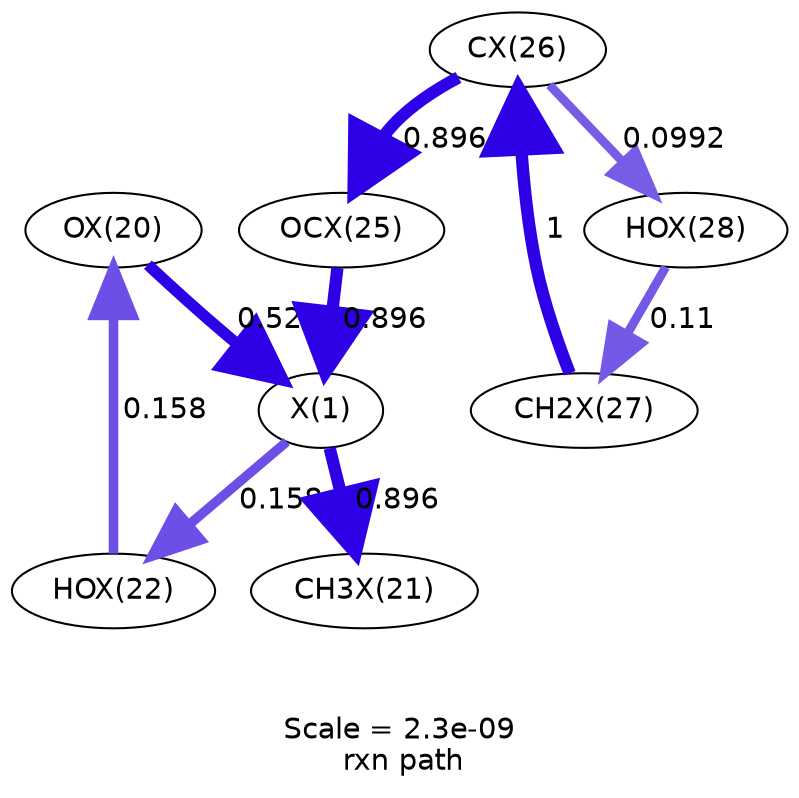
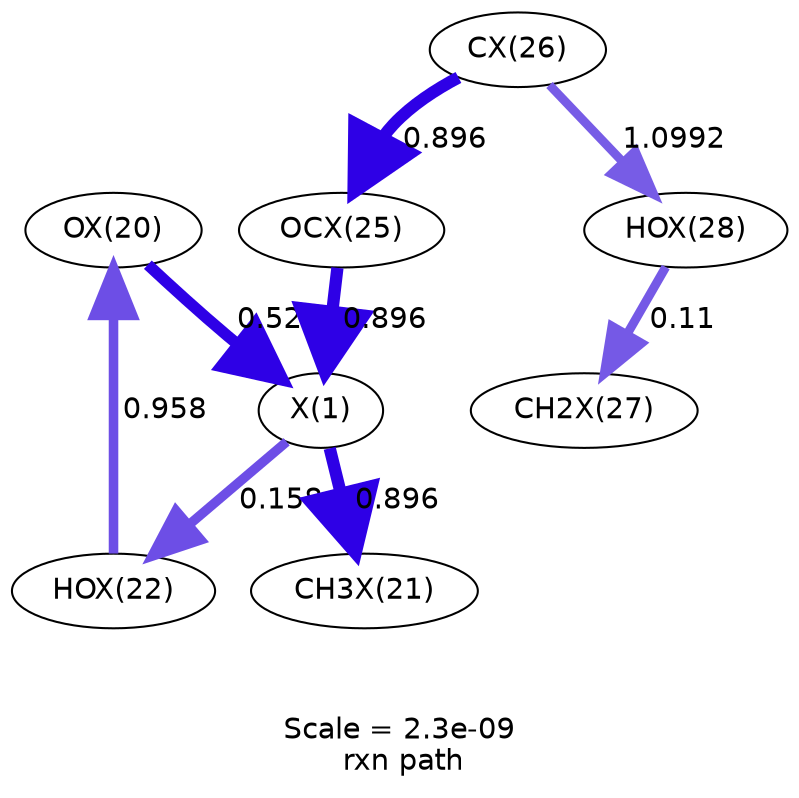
(670, 140) -> (670, 140)
(536, 264) -> none
(161, 411) -> (161, 411)
